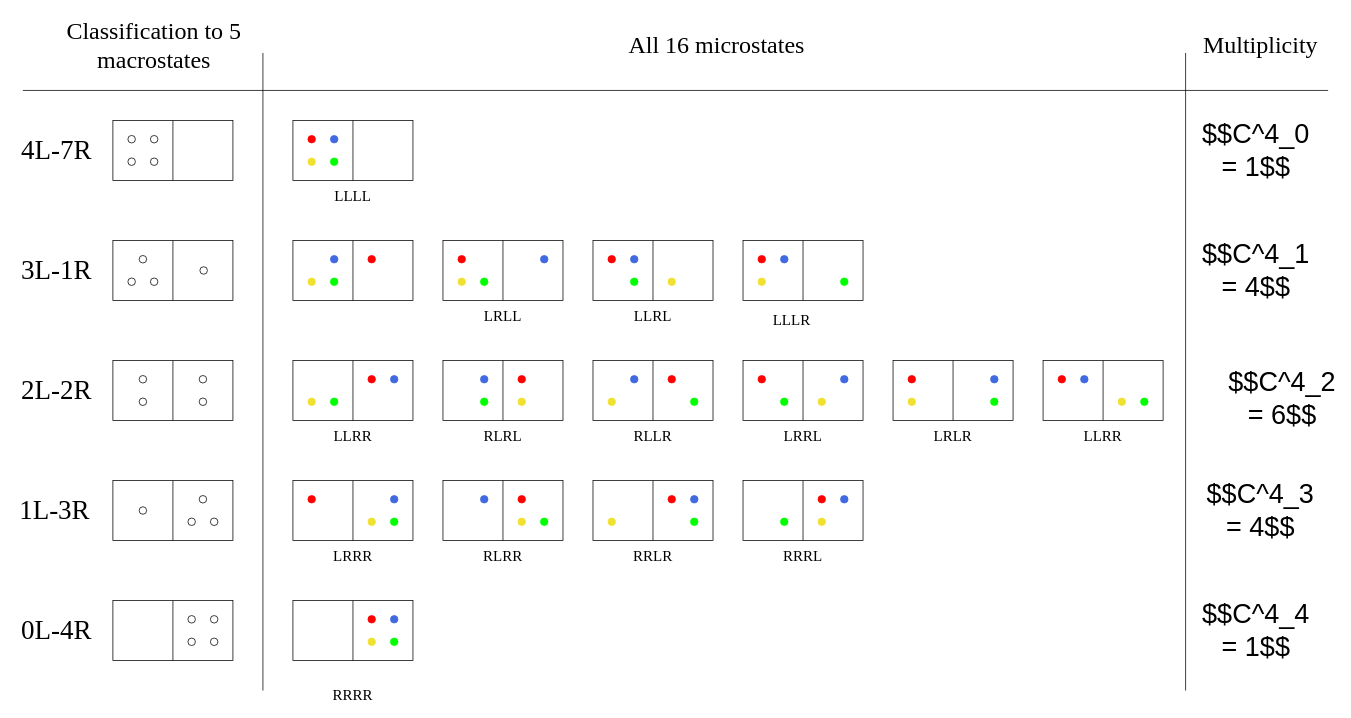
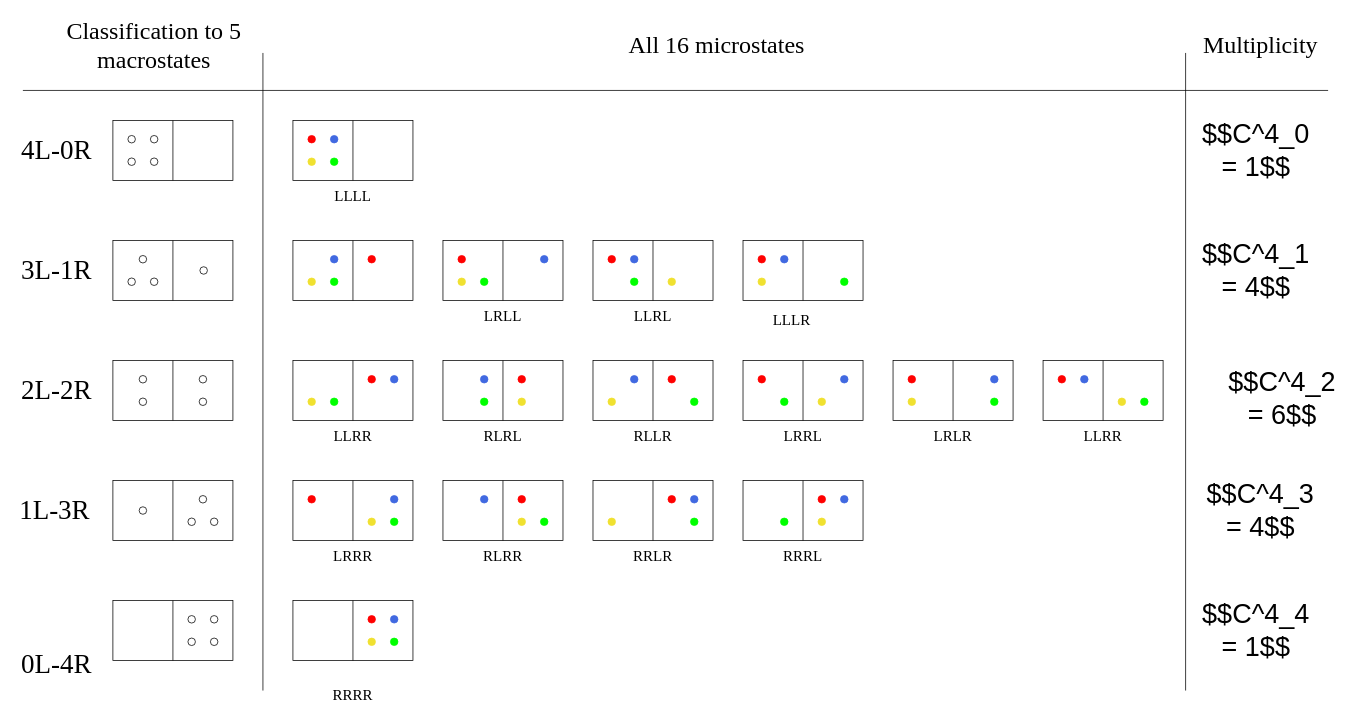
(57, 150) -> (57, 150)
(57, 630) -> (57, 664)
